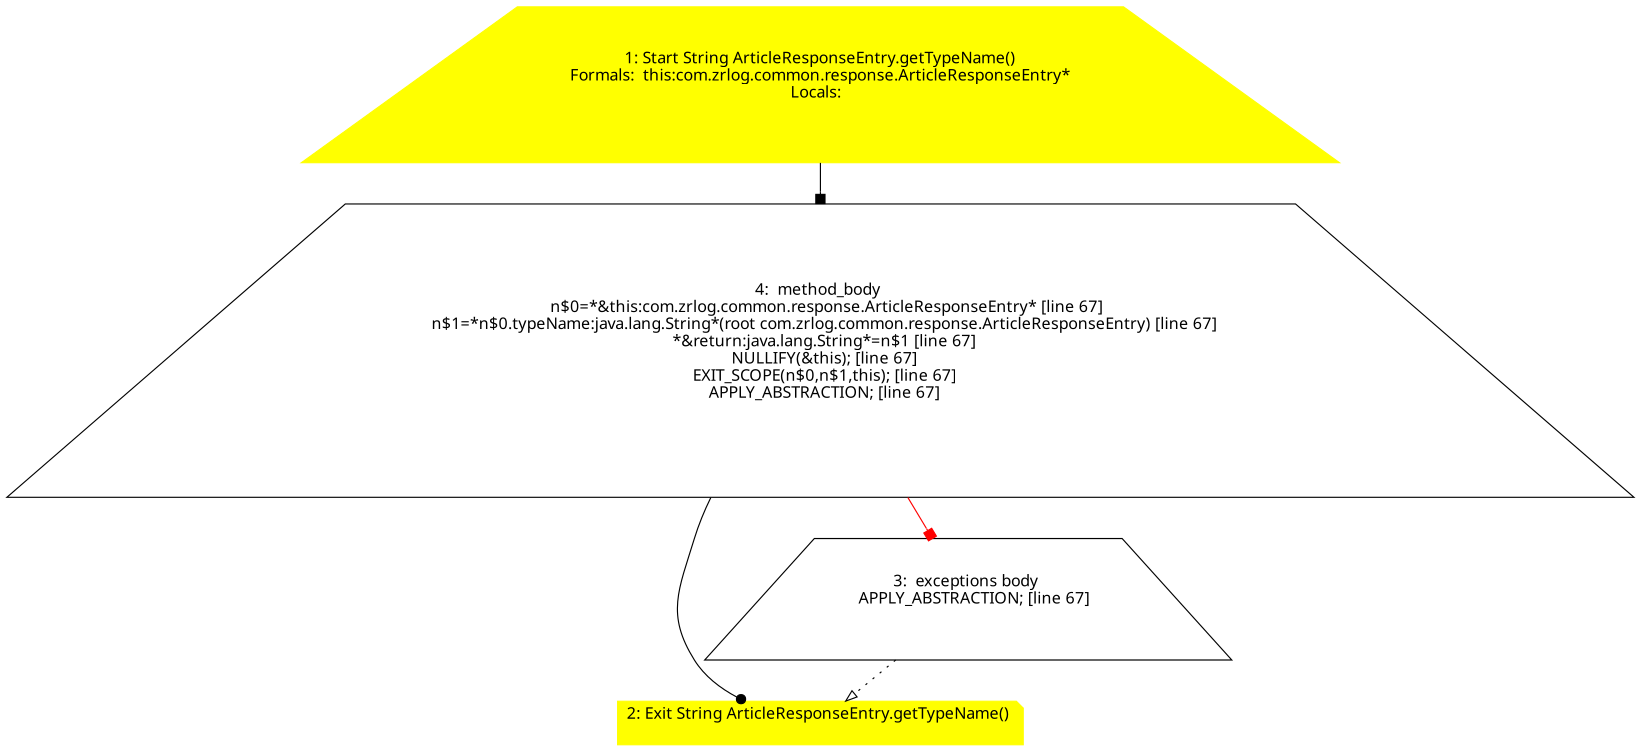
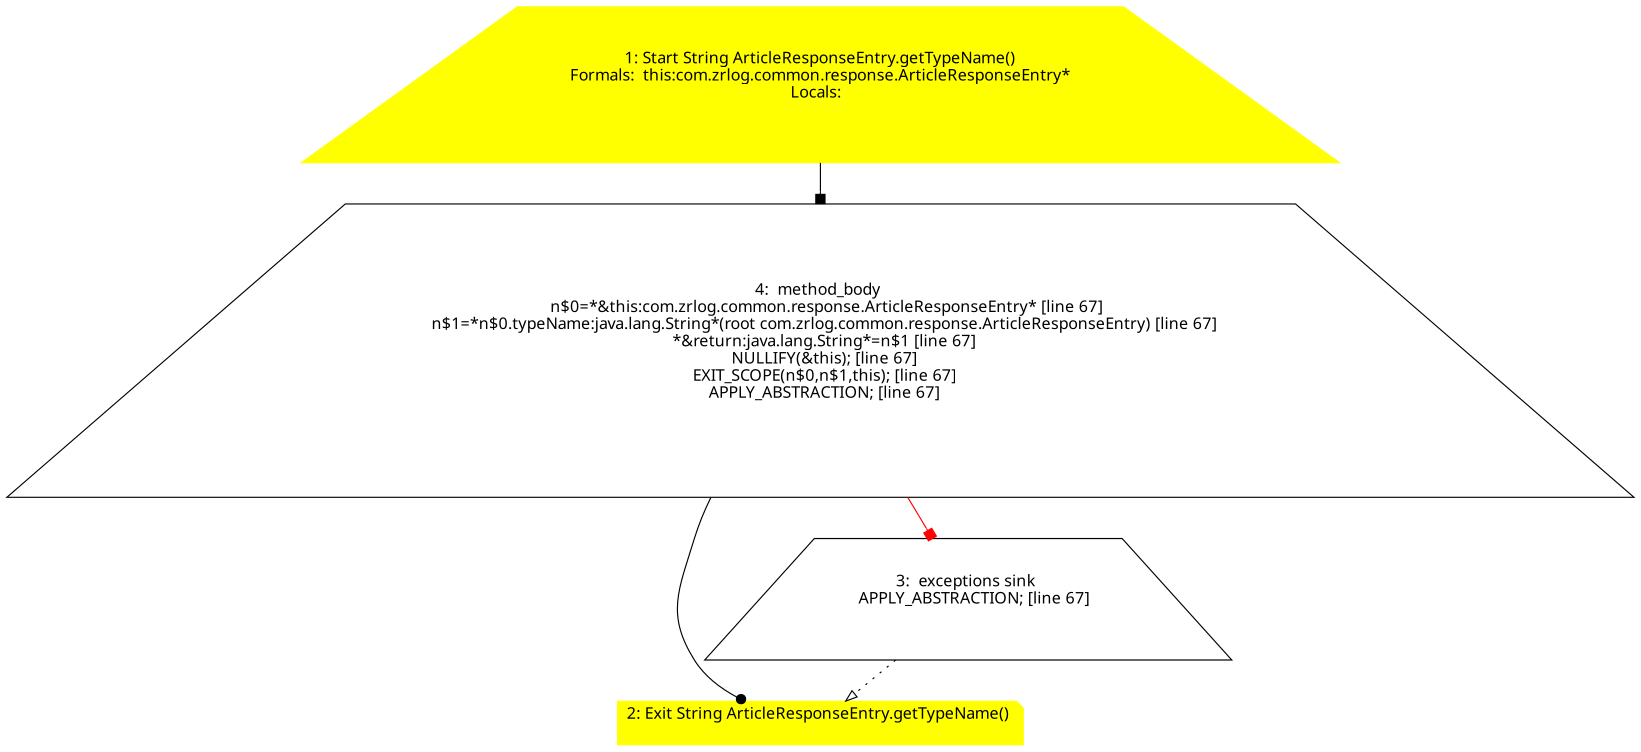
(968, 599) -> (968, 599)
